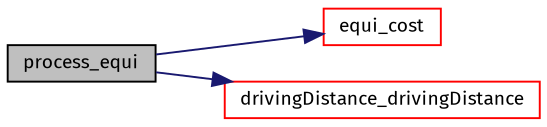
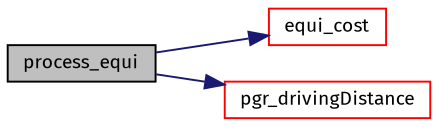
(382, 100) -> (328, 100)
